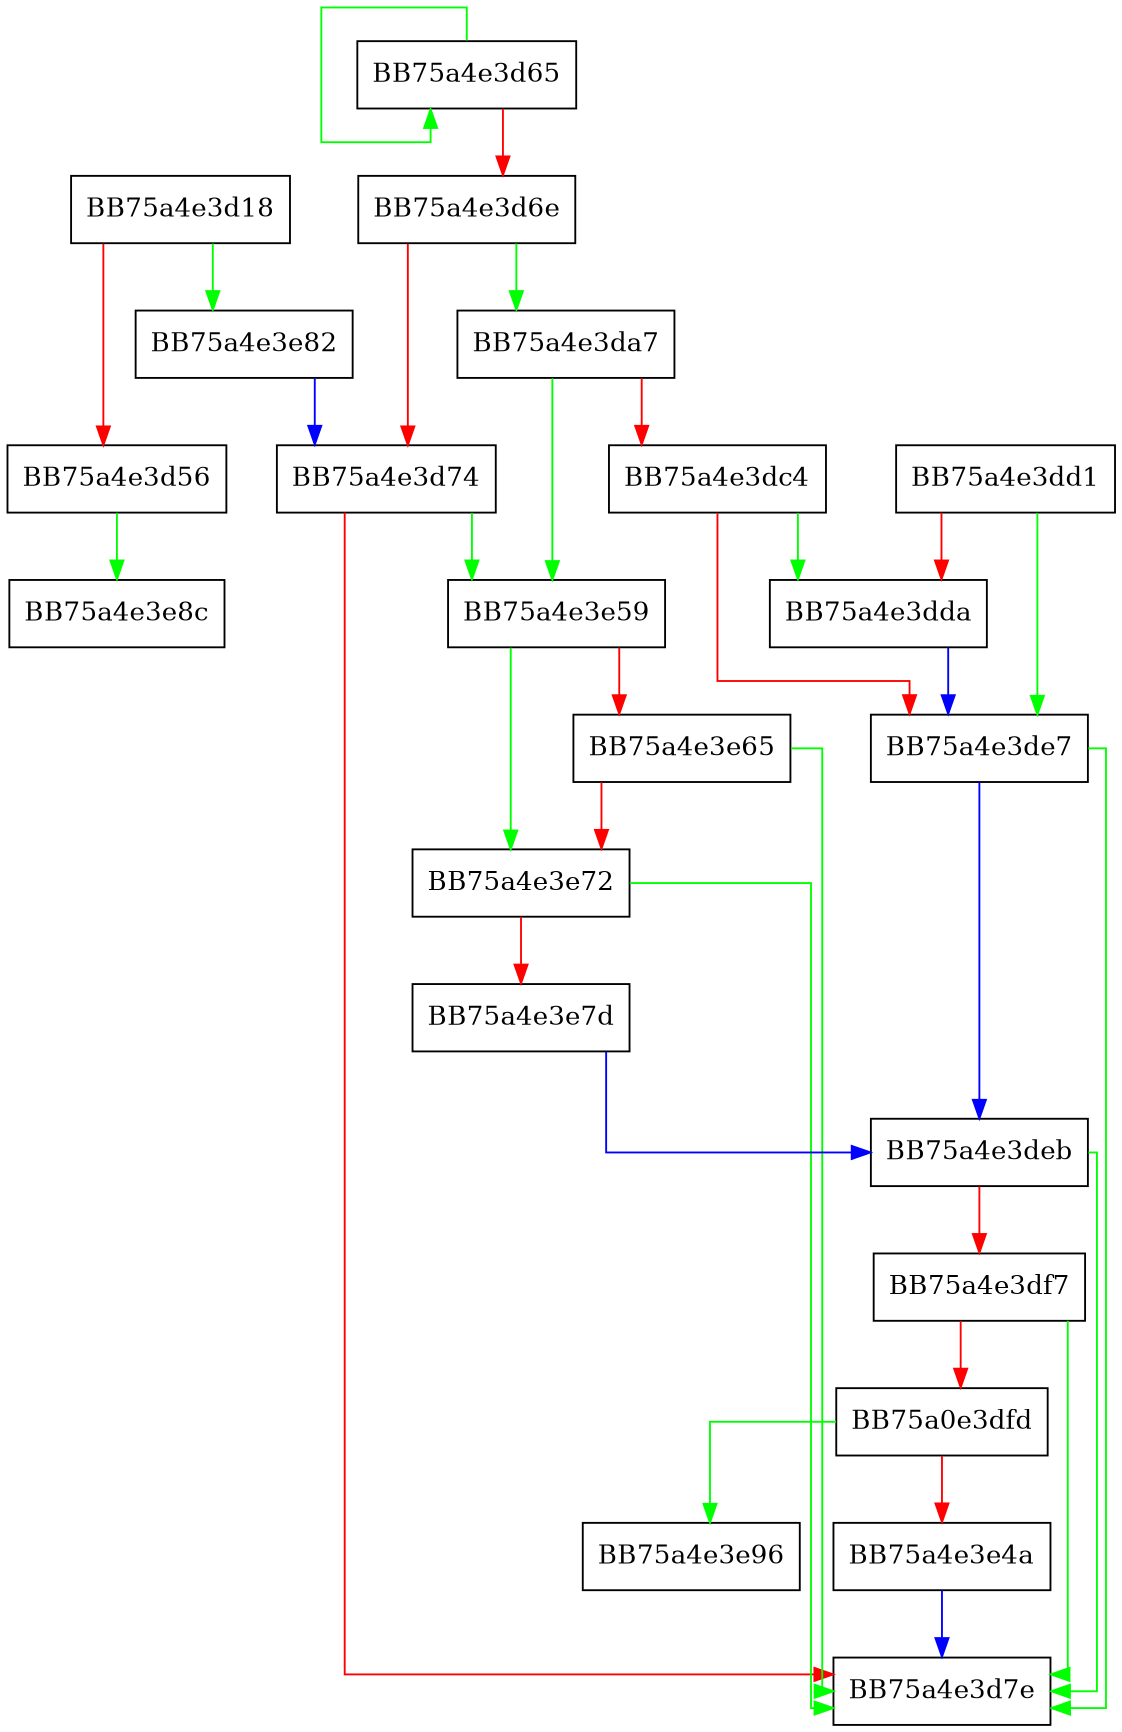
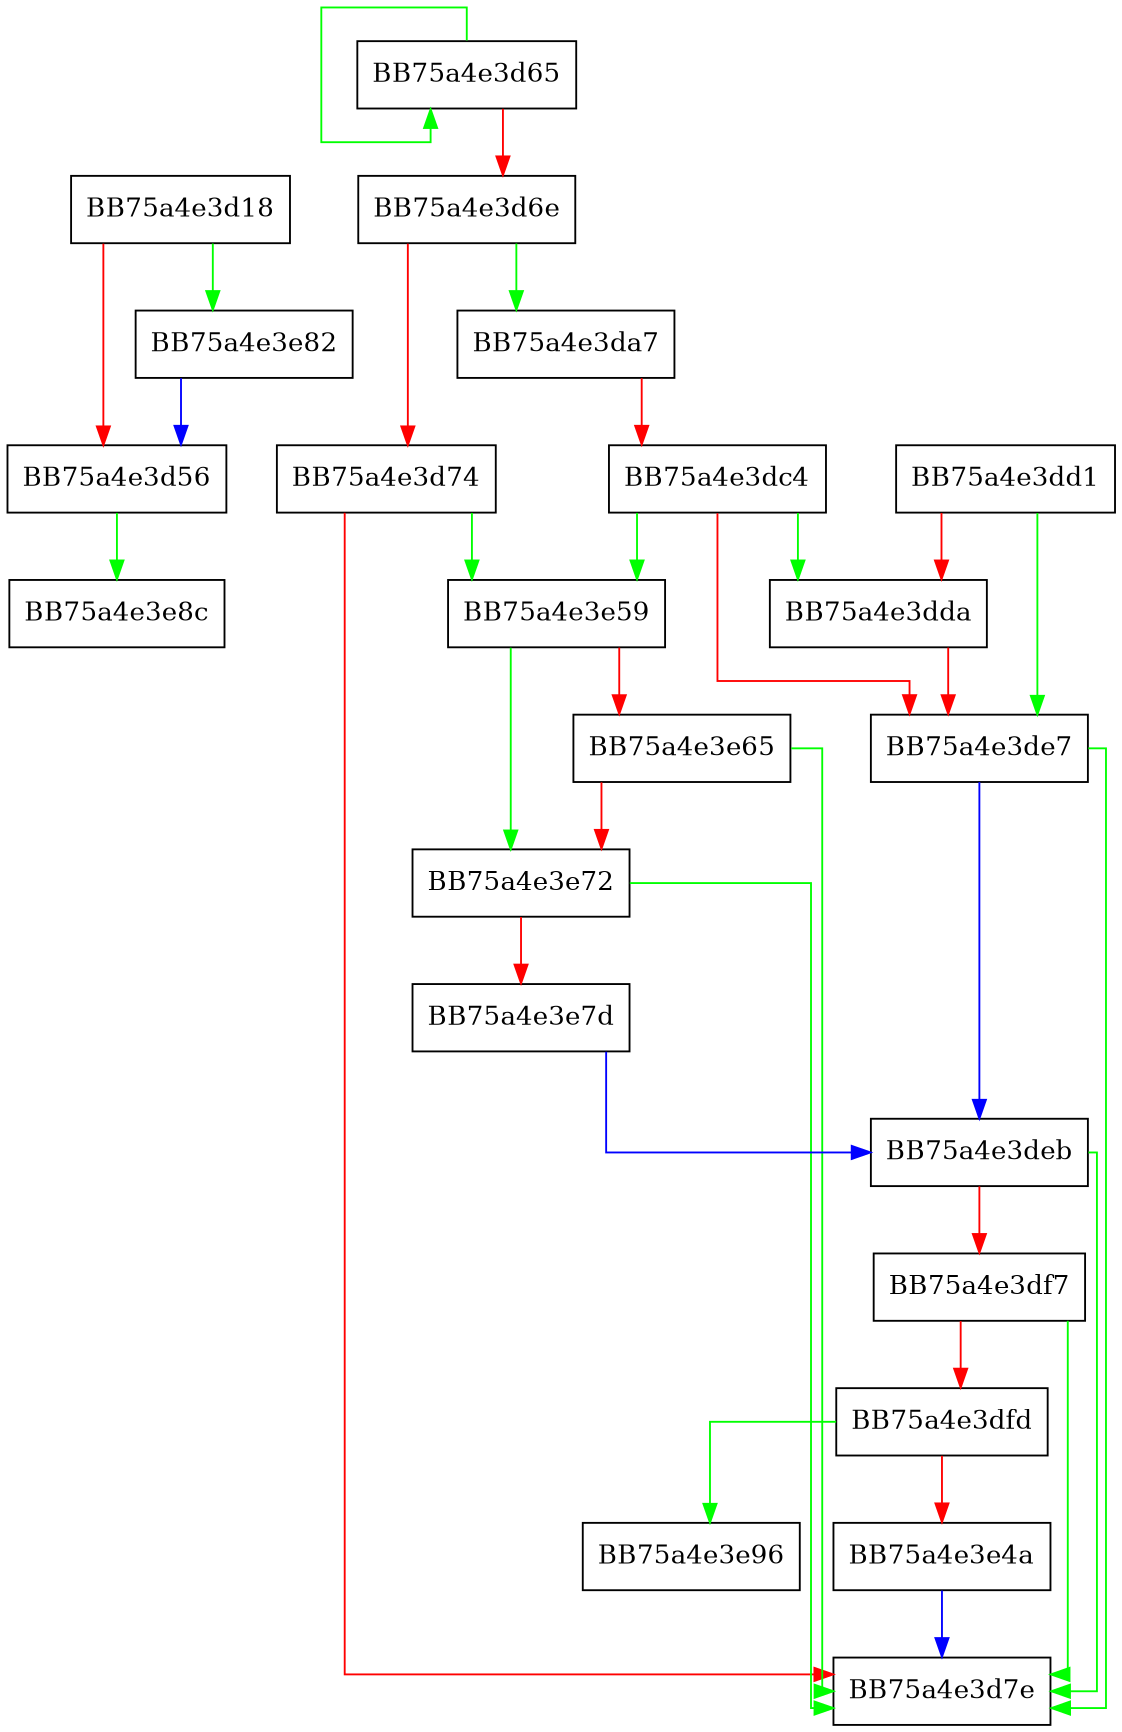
(315, 402) -> (181, 402)
(552, 470) -> (637, 537)
(948, 671) -> (948, 671)
(942, 1422) -> (942, 1422)
